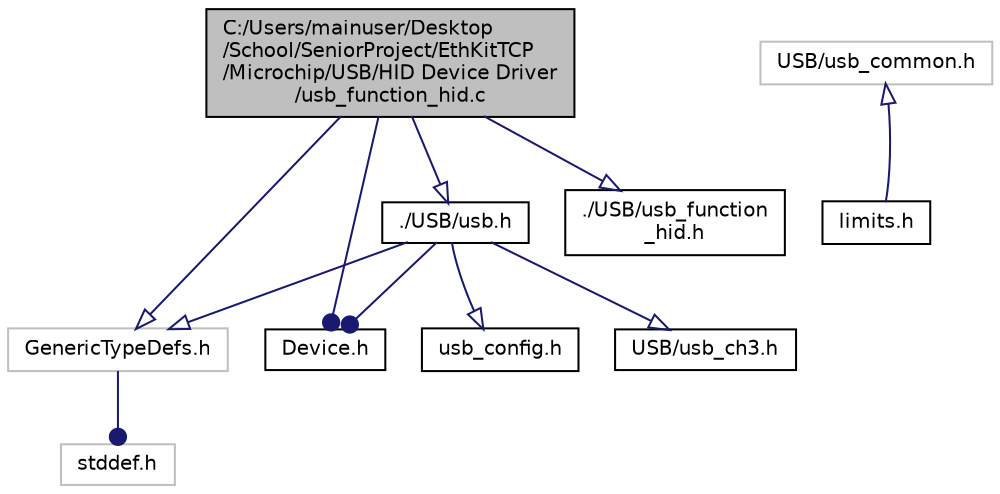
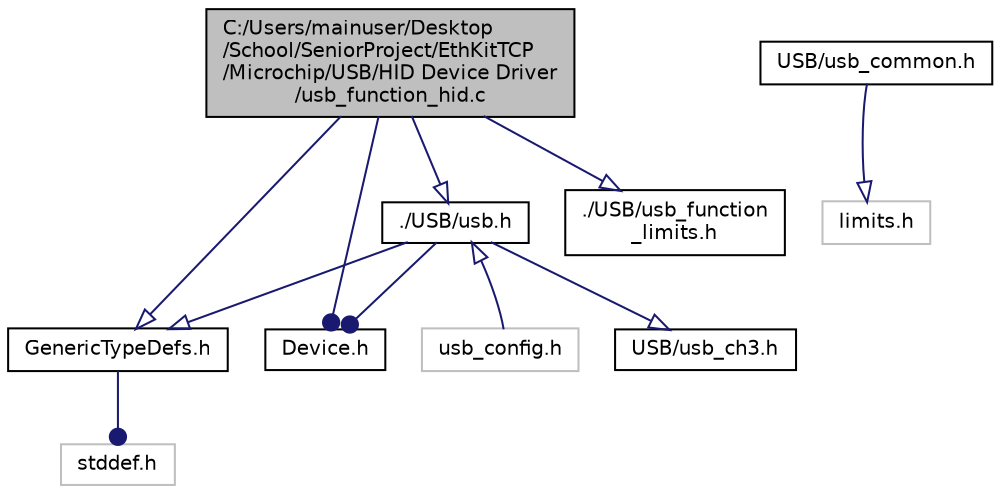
(876, 63) -> (876, 63)
(890, 153) -> (863, 133)
(675, 223) -> (675, 223)
(876, 223) -> (876, 223)
(461, 277) -> (494, 295)
(118, 350) -> (118, 350)
(500, 350) -> (500, 350)
